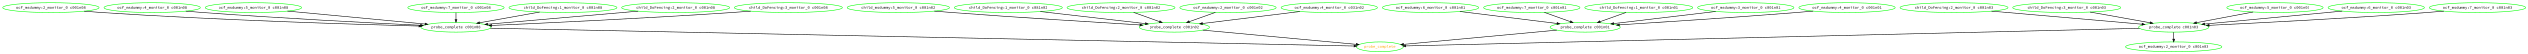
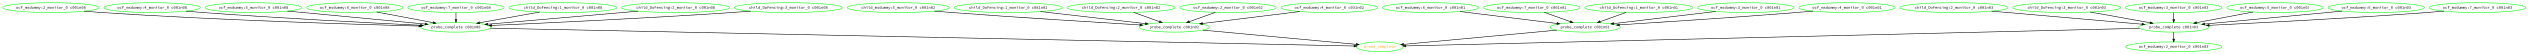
none -> (355, 8)
none -> (2174, 8)
